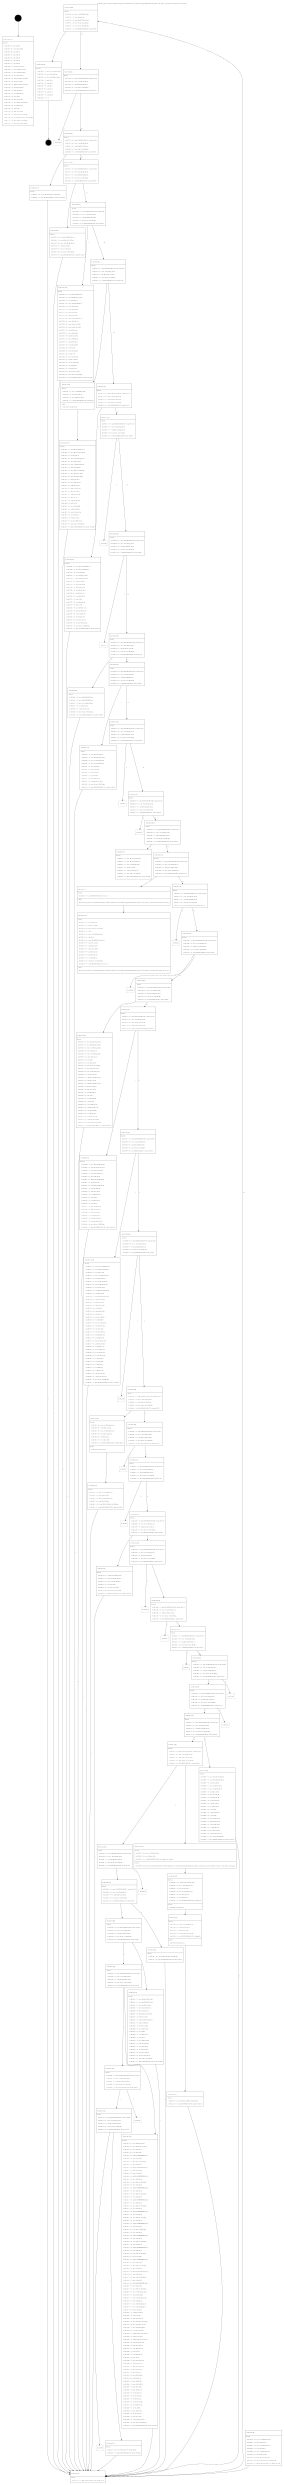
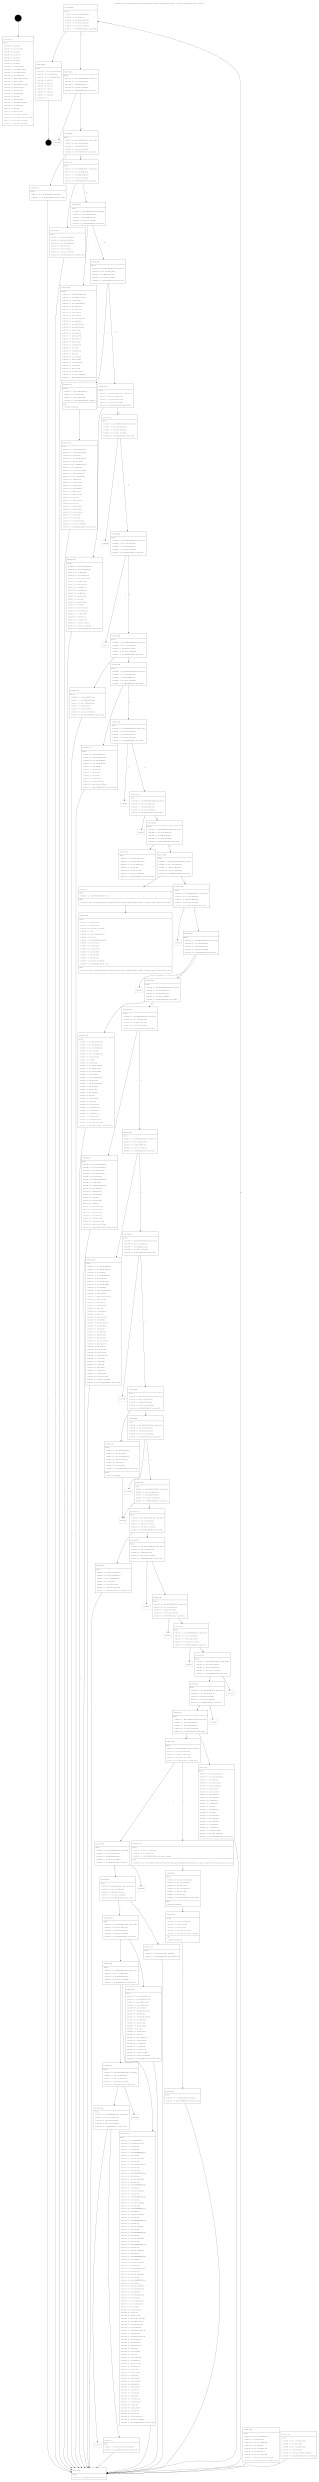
(106, 1467) -> (122, 1497)
